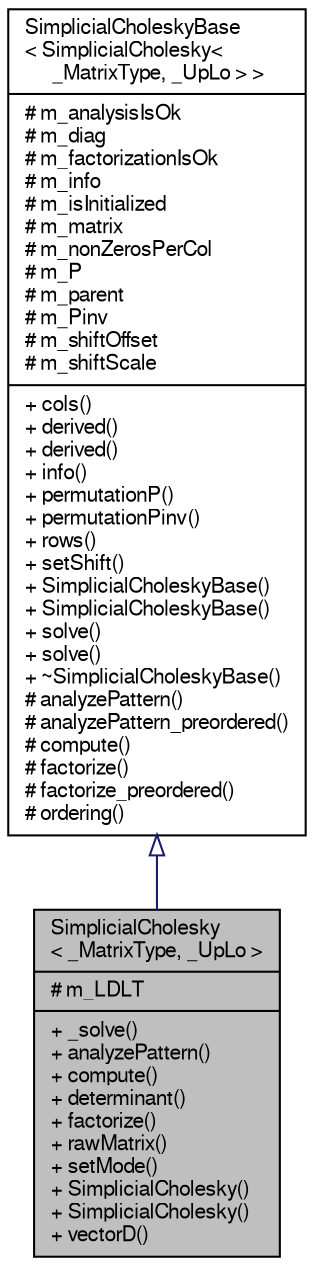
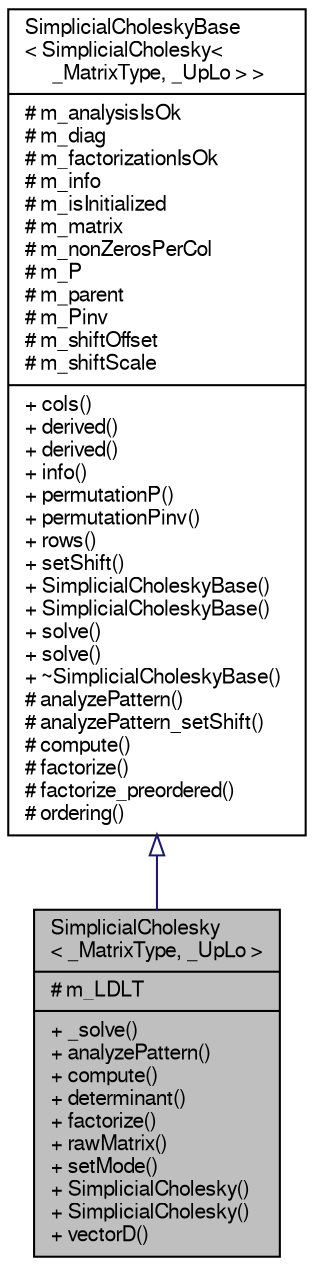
(157, 723) -> (145, 723)
